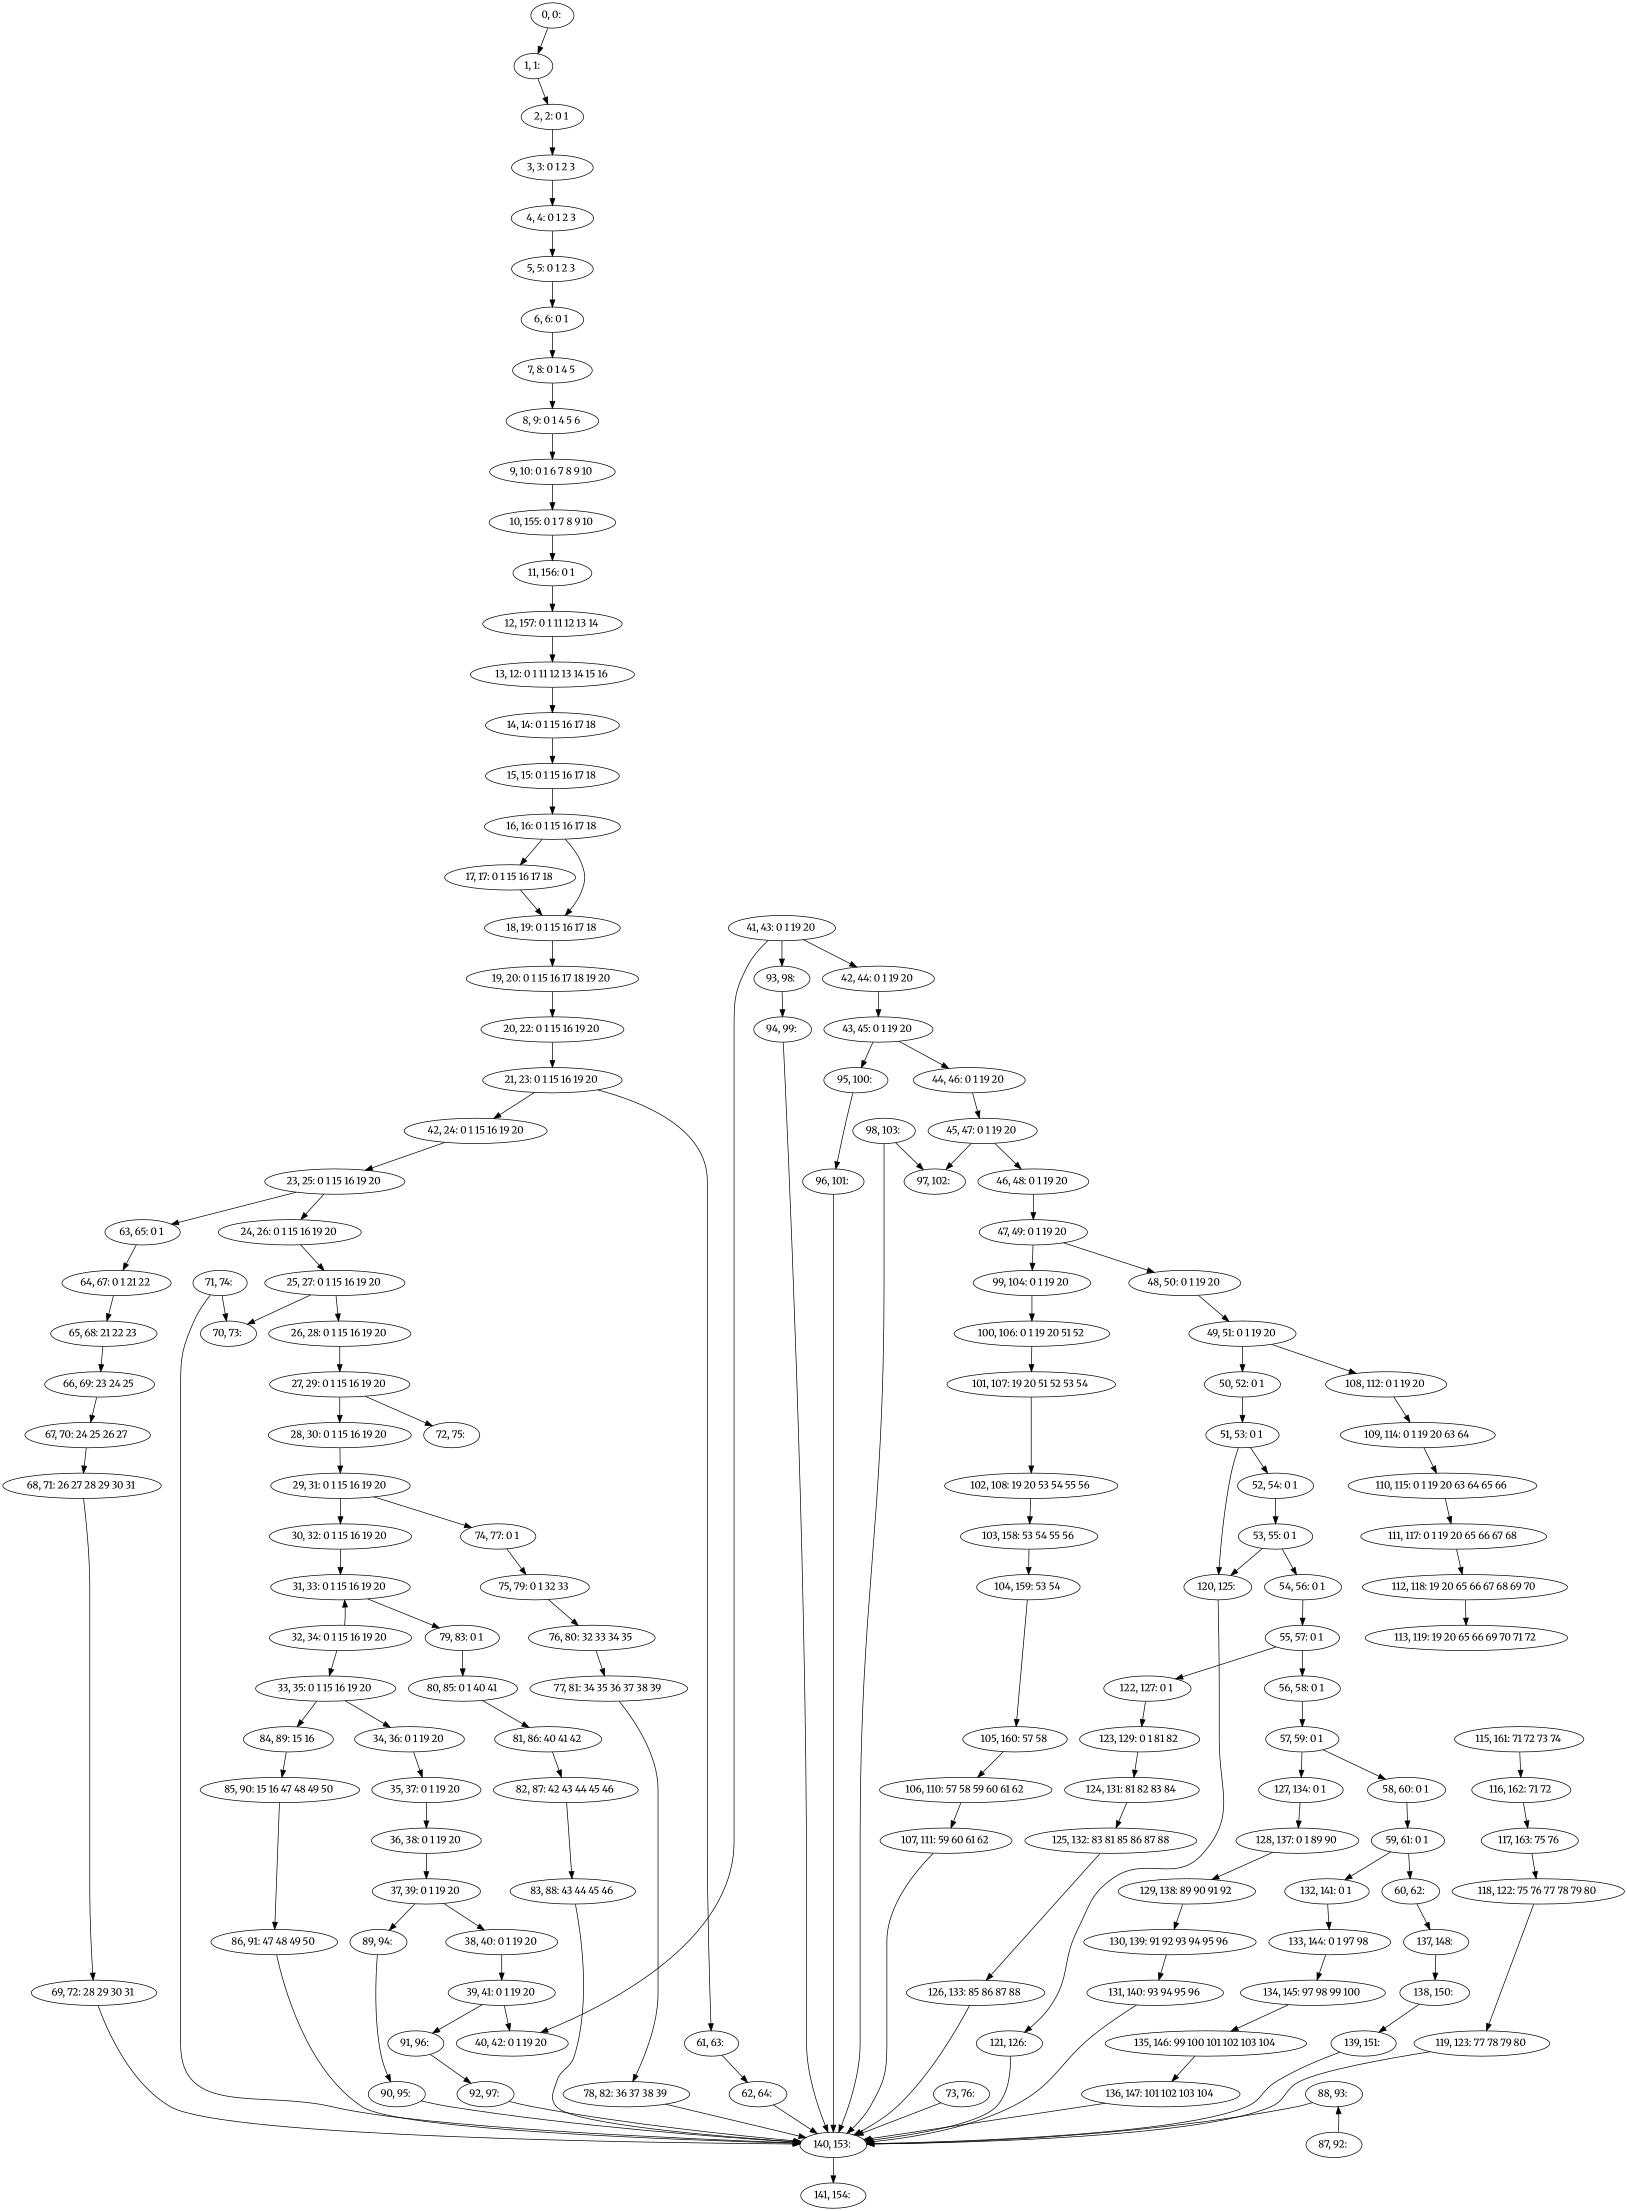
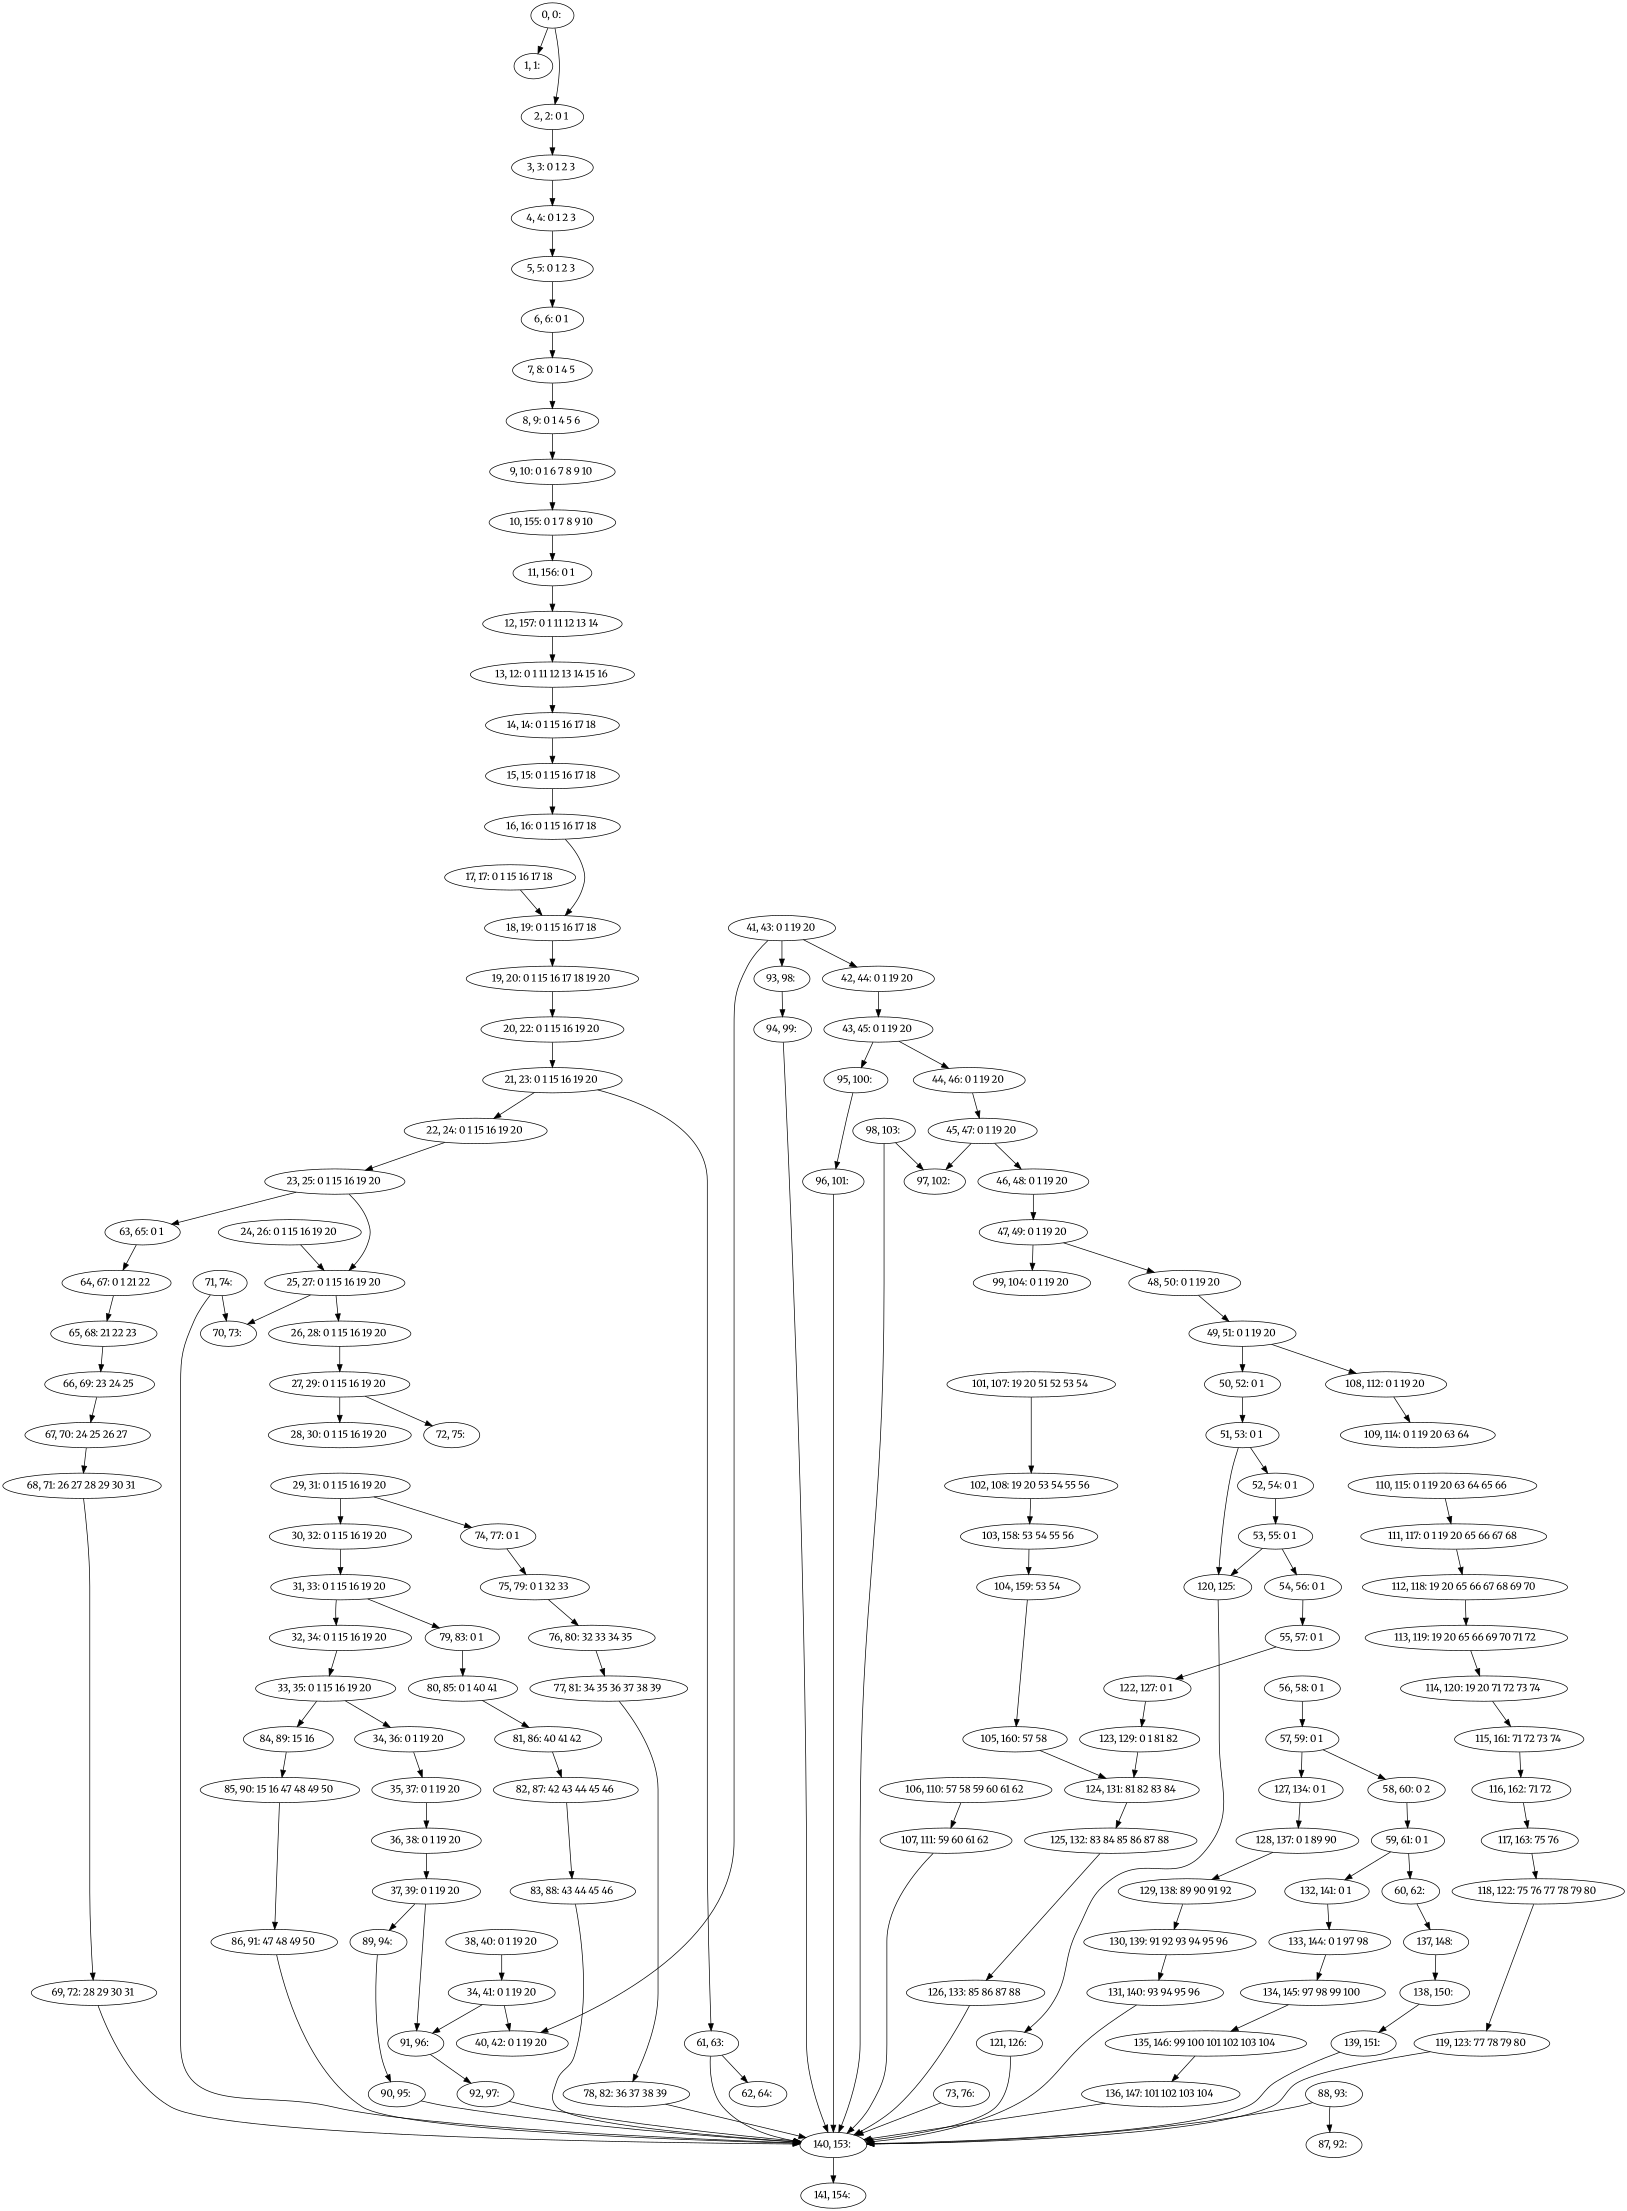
(542, 88) -> (559, 63)
(534, 849) -> none
(476, 1131) -> (476, 1131)
(315, 1204) -> (370, 1229)
(1032, 1334) -> none
(340, 1457) -> none
(1429, 1457) -> none
(345, 1616) -> (336, 1609)
(1302, 1660) -> none
none -> (1484, 1689)
(993, 1762) -> (1069, 1763)
(1407, 1790) -> (1407, 1790)
(1111, 1841) -> (1111, 1841)
(461, 1915) -> (421, 1964)
(502, 1993) -> (502, 1993)
(792, 2117) -> (730, 2114)
(1339, 2123) -> (1329, 2116)
